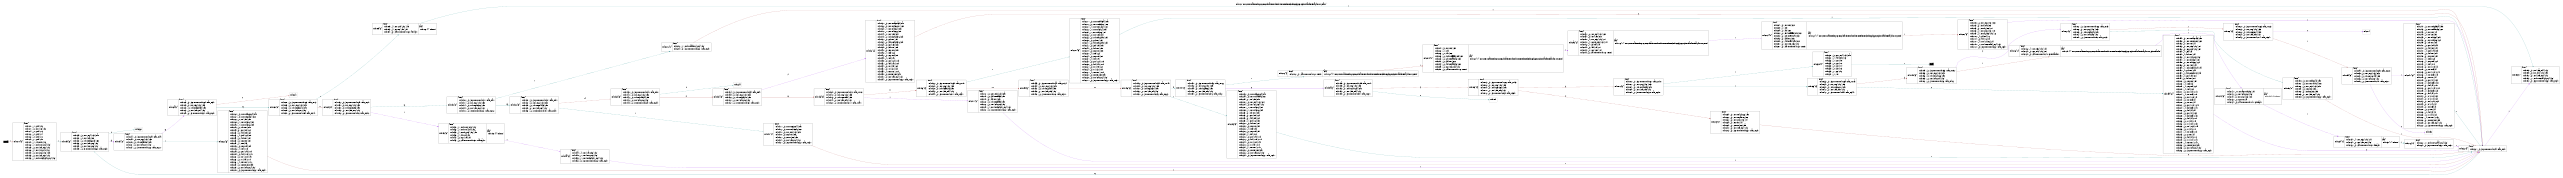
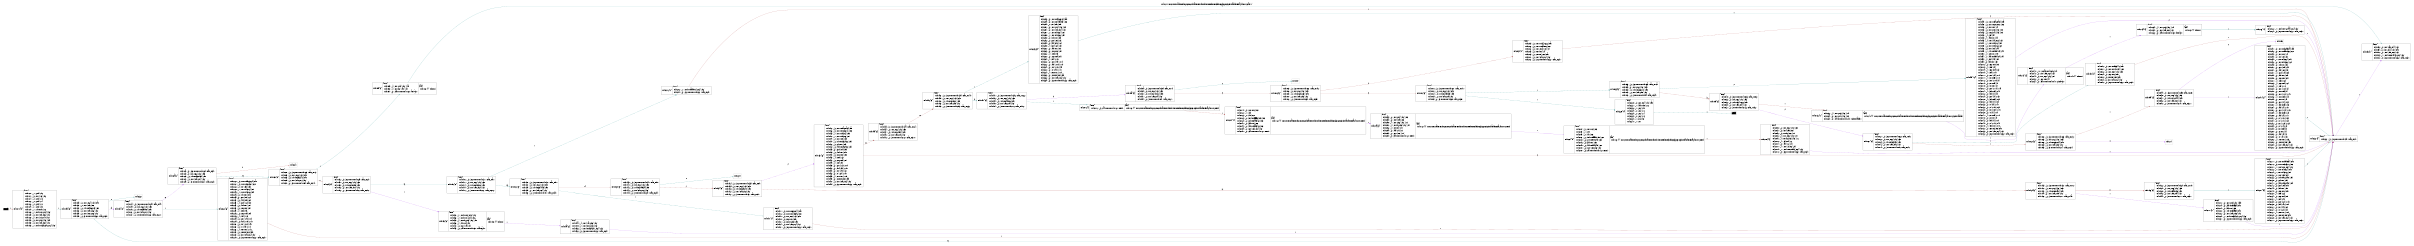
(992, 88) -> (868, 143)
